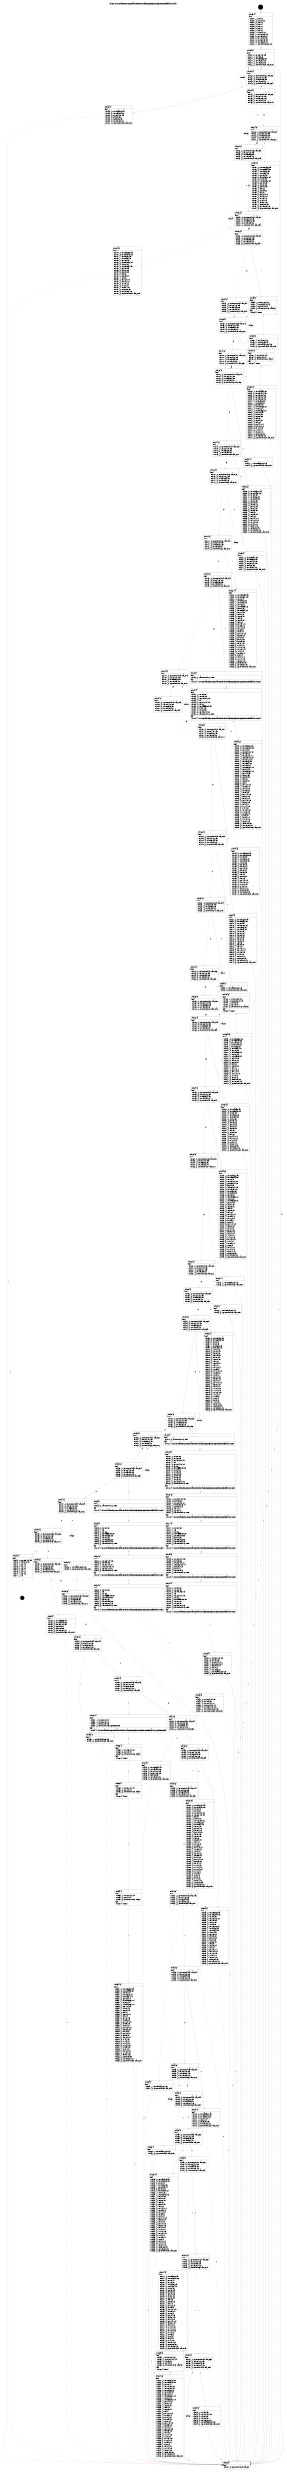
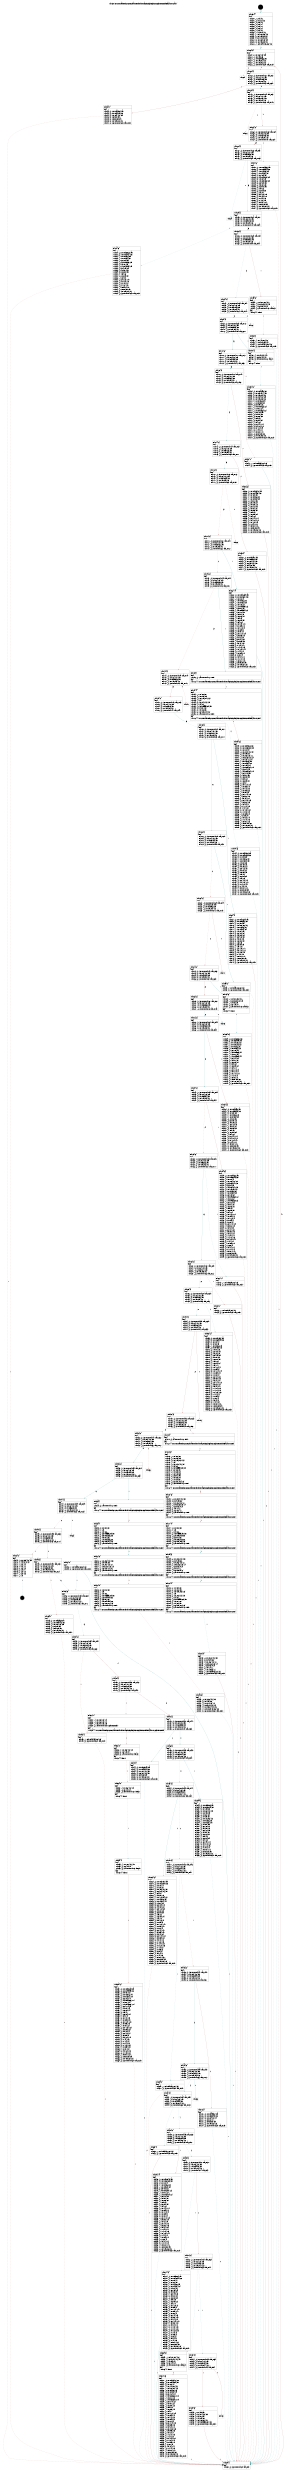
(198, 1779) -> (169, 1836)
